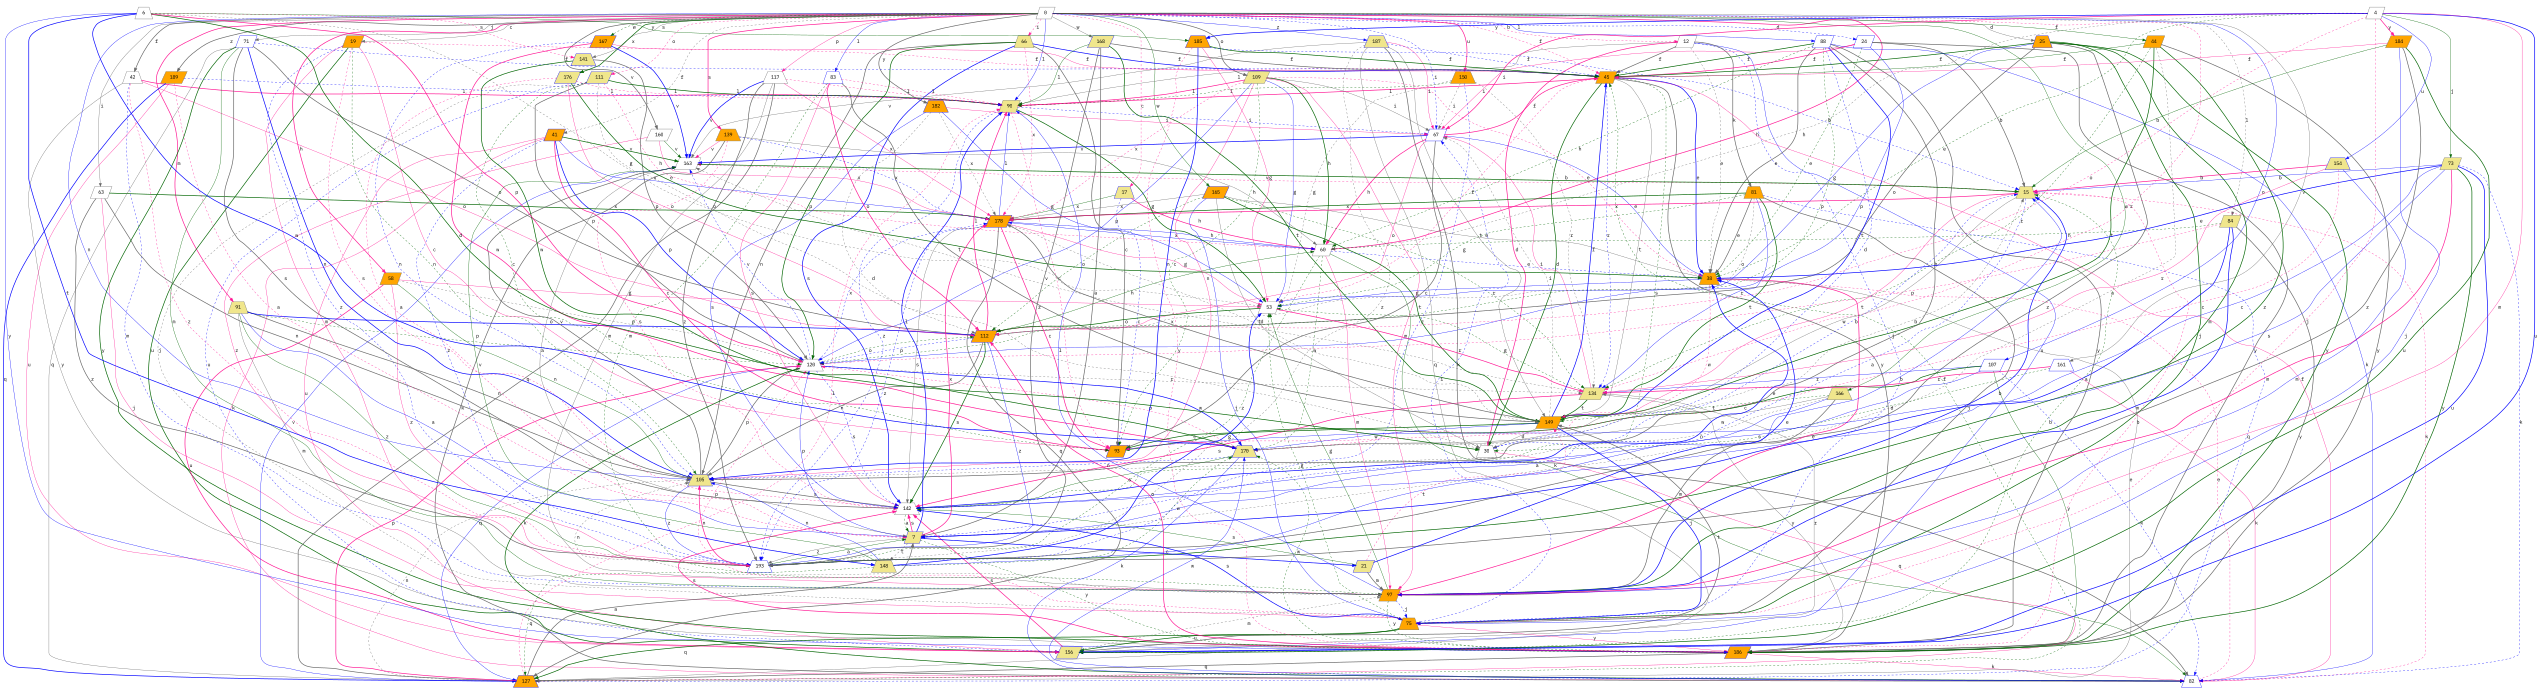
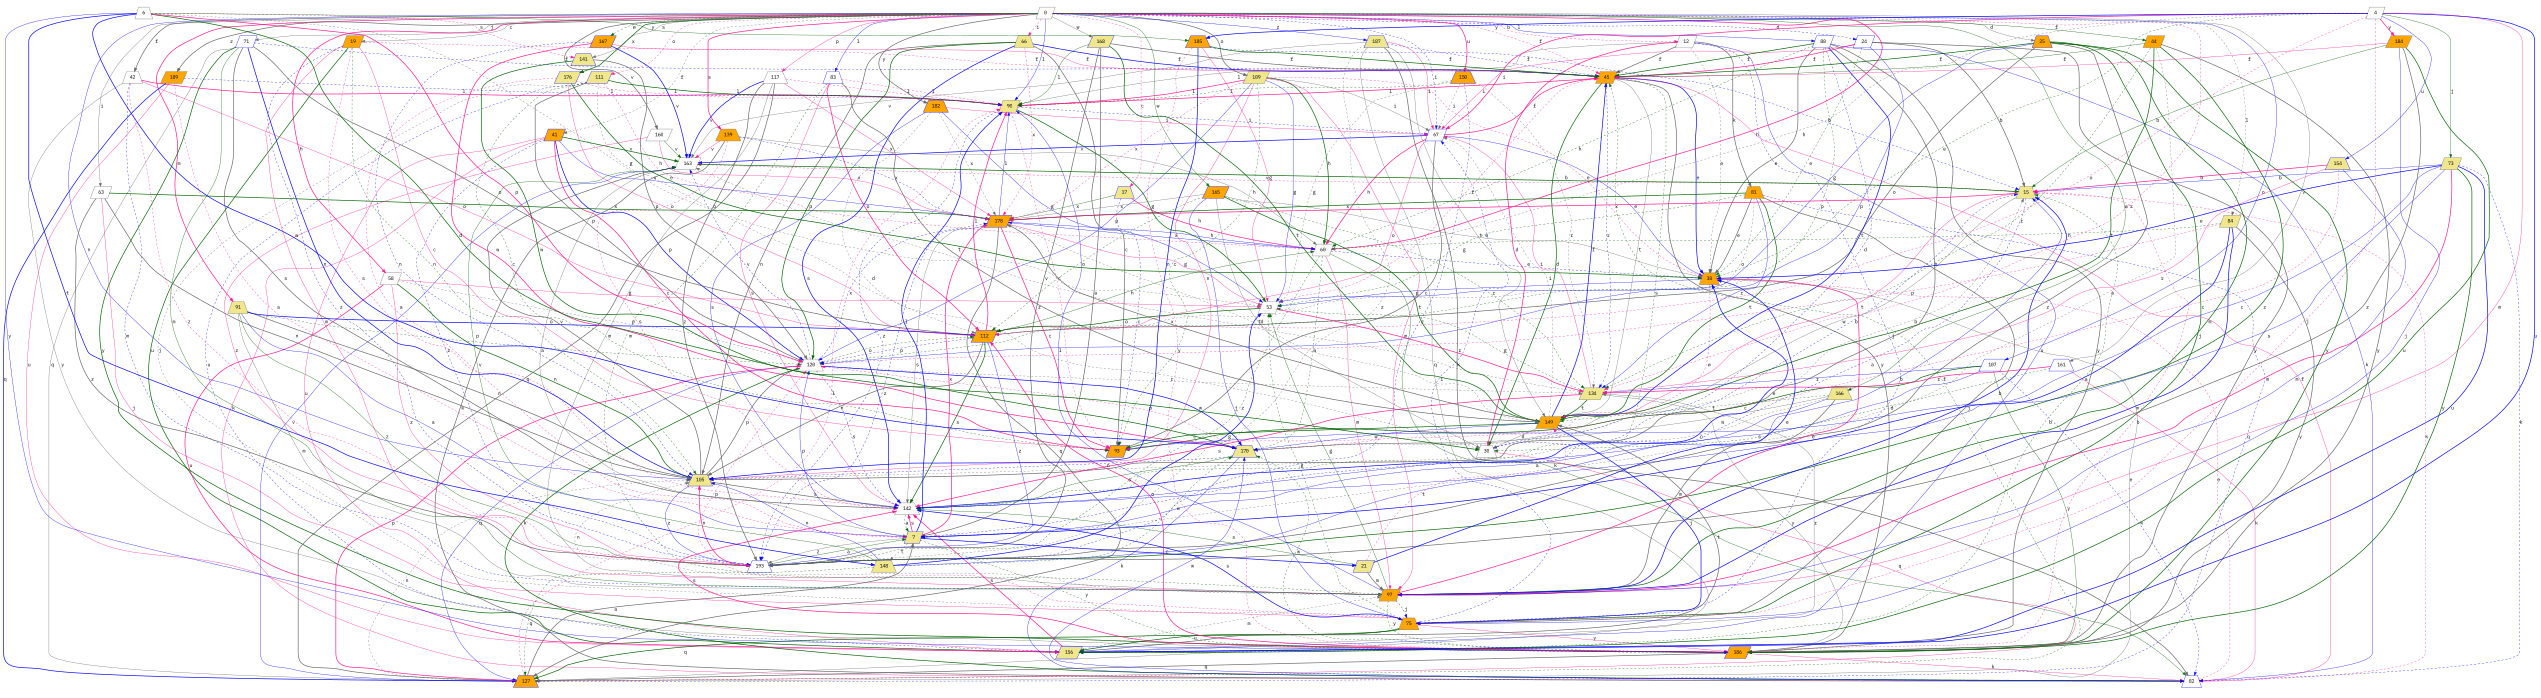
(1463, 77) -> (1463, 77)
(391, 279) -> (391, 279)
(546, 378) -> (546, 378)
